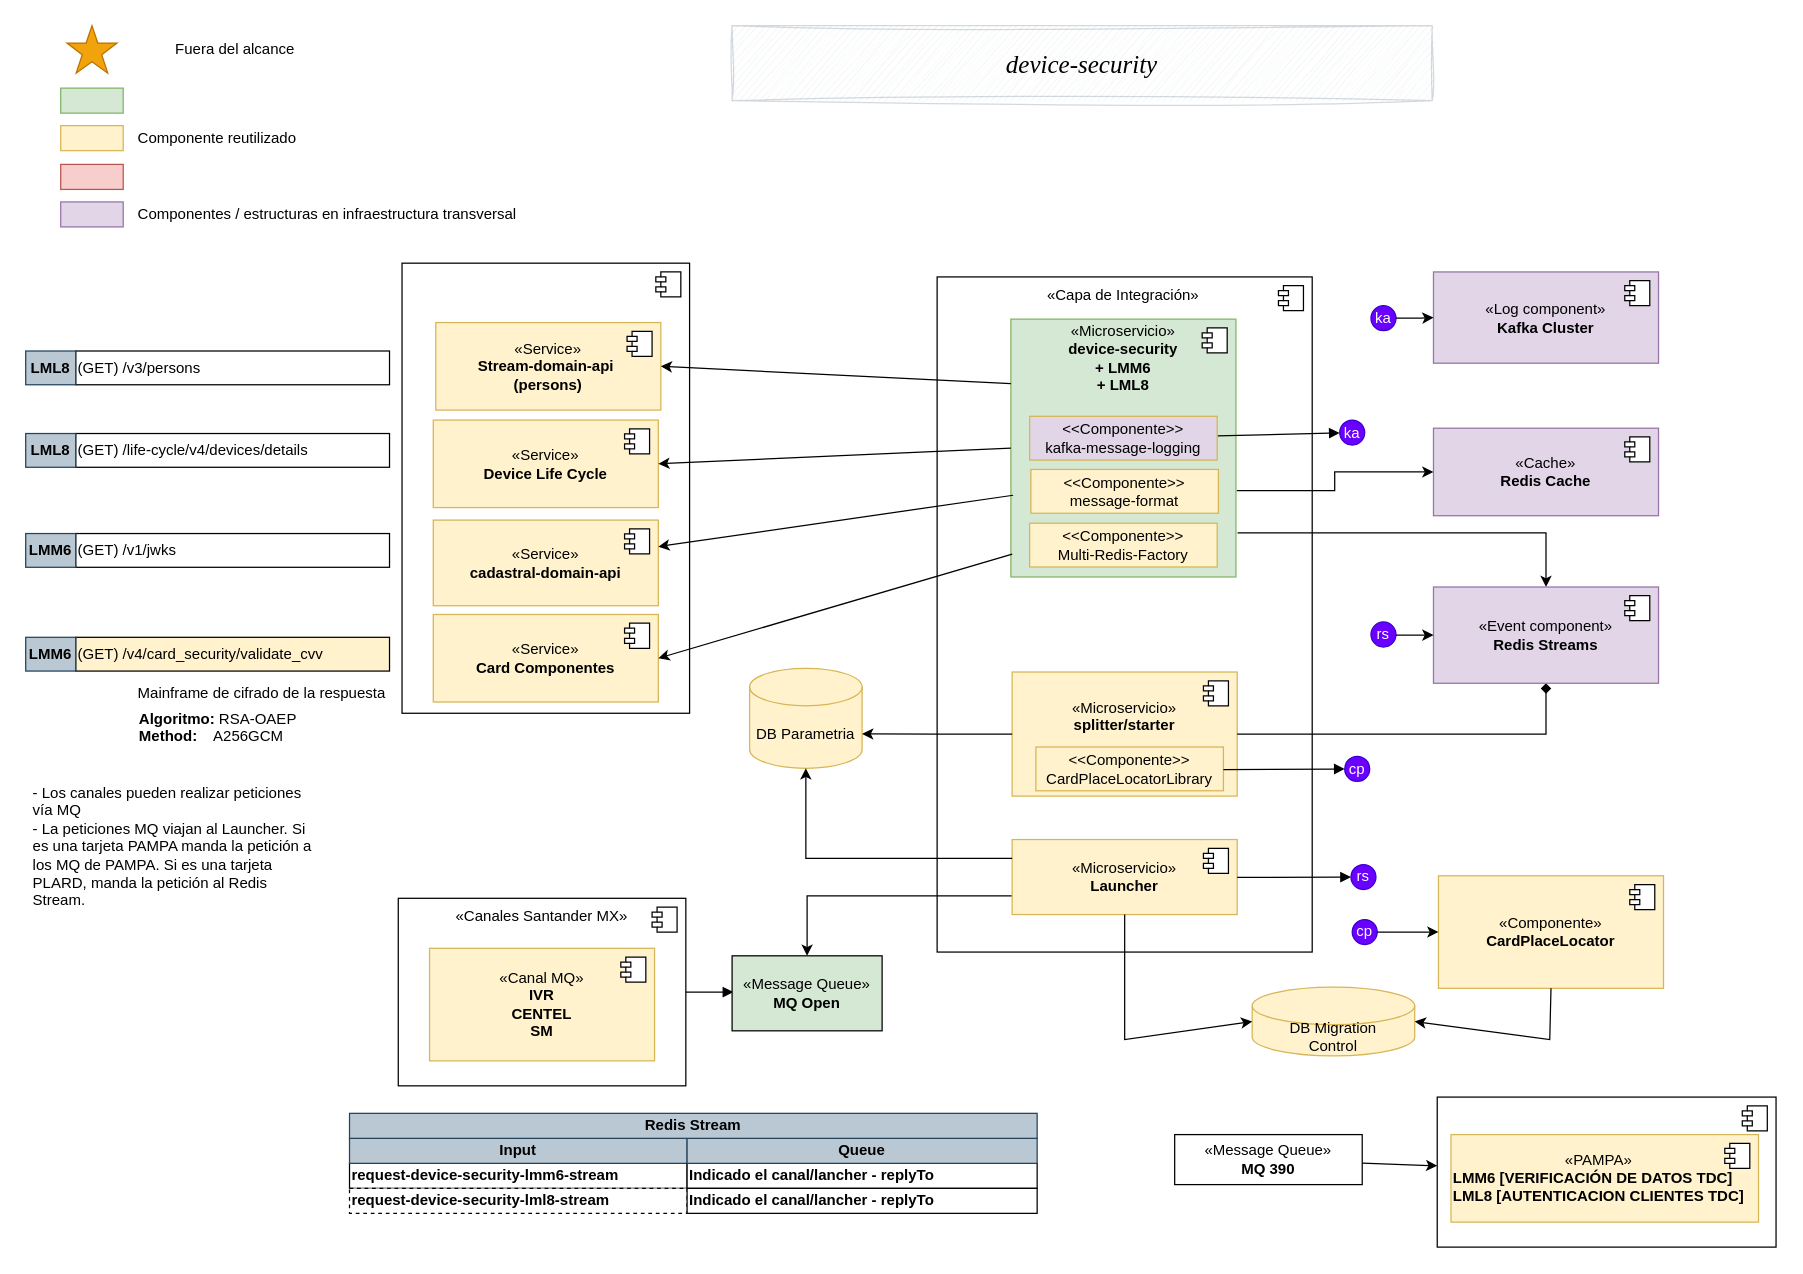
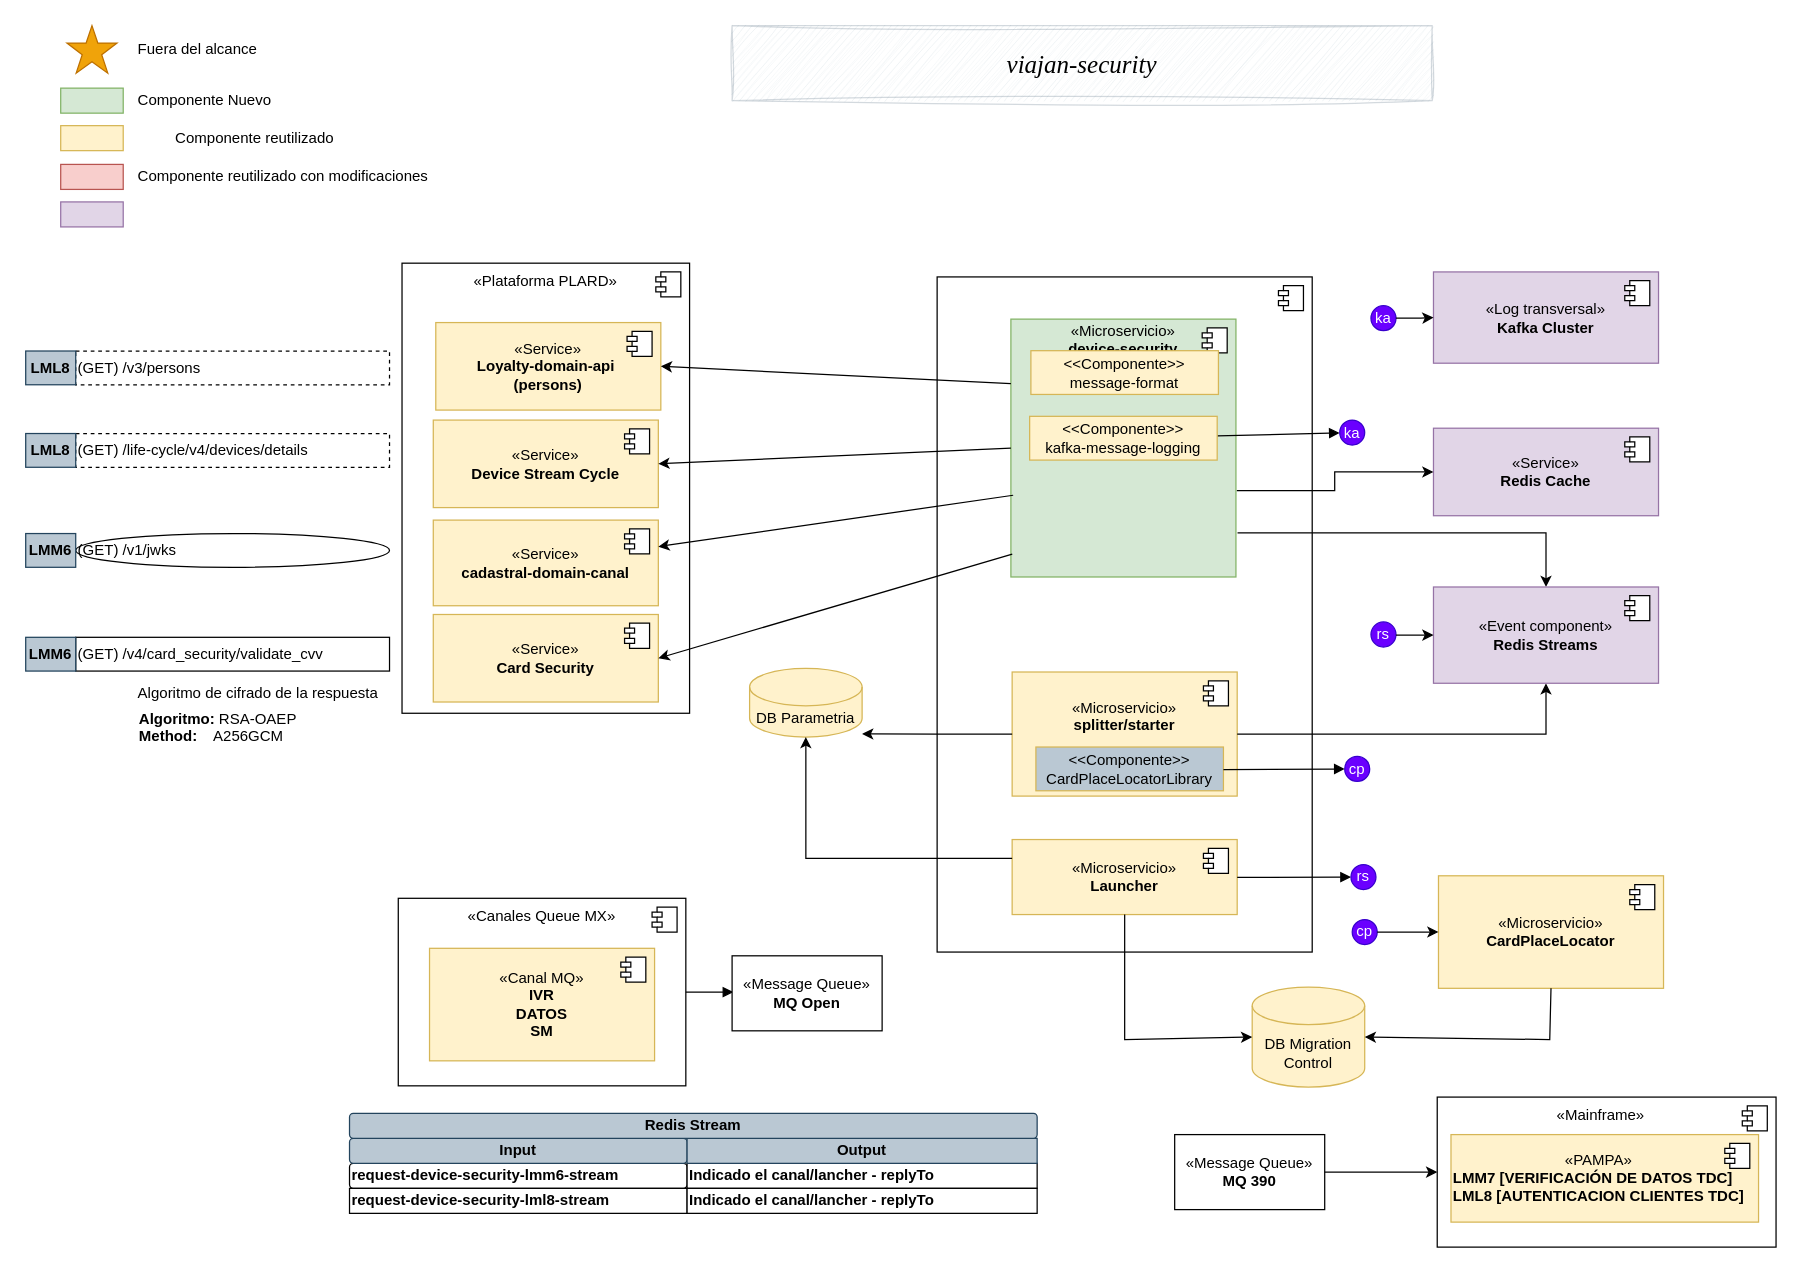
(242, 49) -> (204, 49)
(1082, 63) -> (1082, 63)
none -> (204, 101)
(217, 138) -> (254, 138)
none -> (286, 177)
(354, 214) -> none
none -> (546, 282)
(1123, 296) -> none
(1546, 318) -> (1546, 318)
(548, 367) -> (548, 367)
(233, 368) -> (233, 368)
(1123, 438) -> (1123, 438)
(233, 450) -> (233, 450)
(546, 464) -> (546, 464)
(1546, 472) -> (1546, 472)
(1124, 491) -> (1124, 373)
(1123, 545) -> none
(233, 550) -> (233, 550)
(546, 563) -> (546, 563)
(233, 654) -> (233, 654)
(546, 658) -> (546, 658)
(1546, 694) -> (1546, 693)
(806, 718) -> (806, 703)
(262, 720) -> (262, 720)
(1129, 769) -> (1129, 769)
(174, 864) -> none
(884, 896) -> none
(542, 917) -> (542, 917)
(1551, 932) -> (1551, 932)
(807, 993) -> (807, 993)
(542, 1004) -> (542, 1004)
(1333, 1021) -> (1308, 1037)
none -> (1601, 1116)
(693, 1126) -> (693, 1126)
(518, 1151) -> (518, 1151)
(862, 1151) -> (862, 1151)
(1268, 1159) -> (1249, 1172)
(518, 1176) -> (518, 1176)
(1586, 1178) -> (1586, 1178)
(518, 1201) -> (518, 1201)
